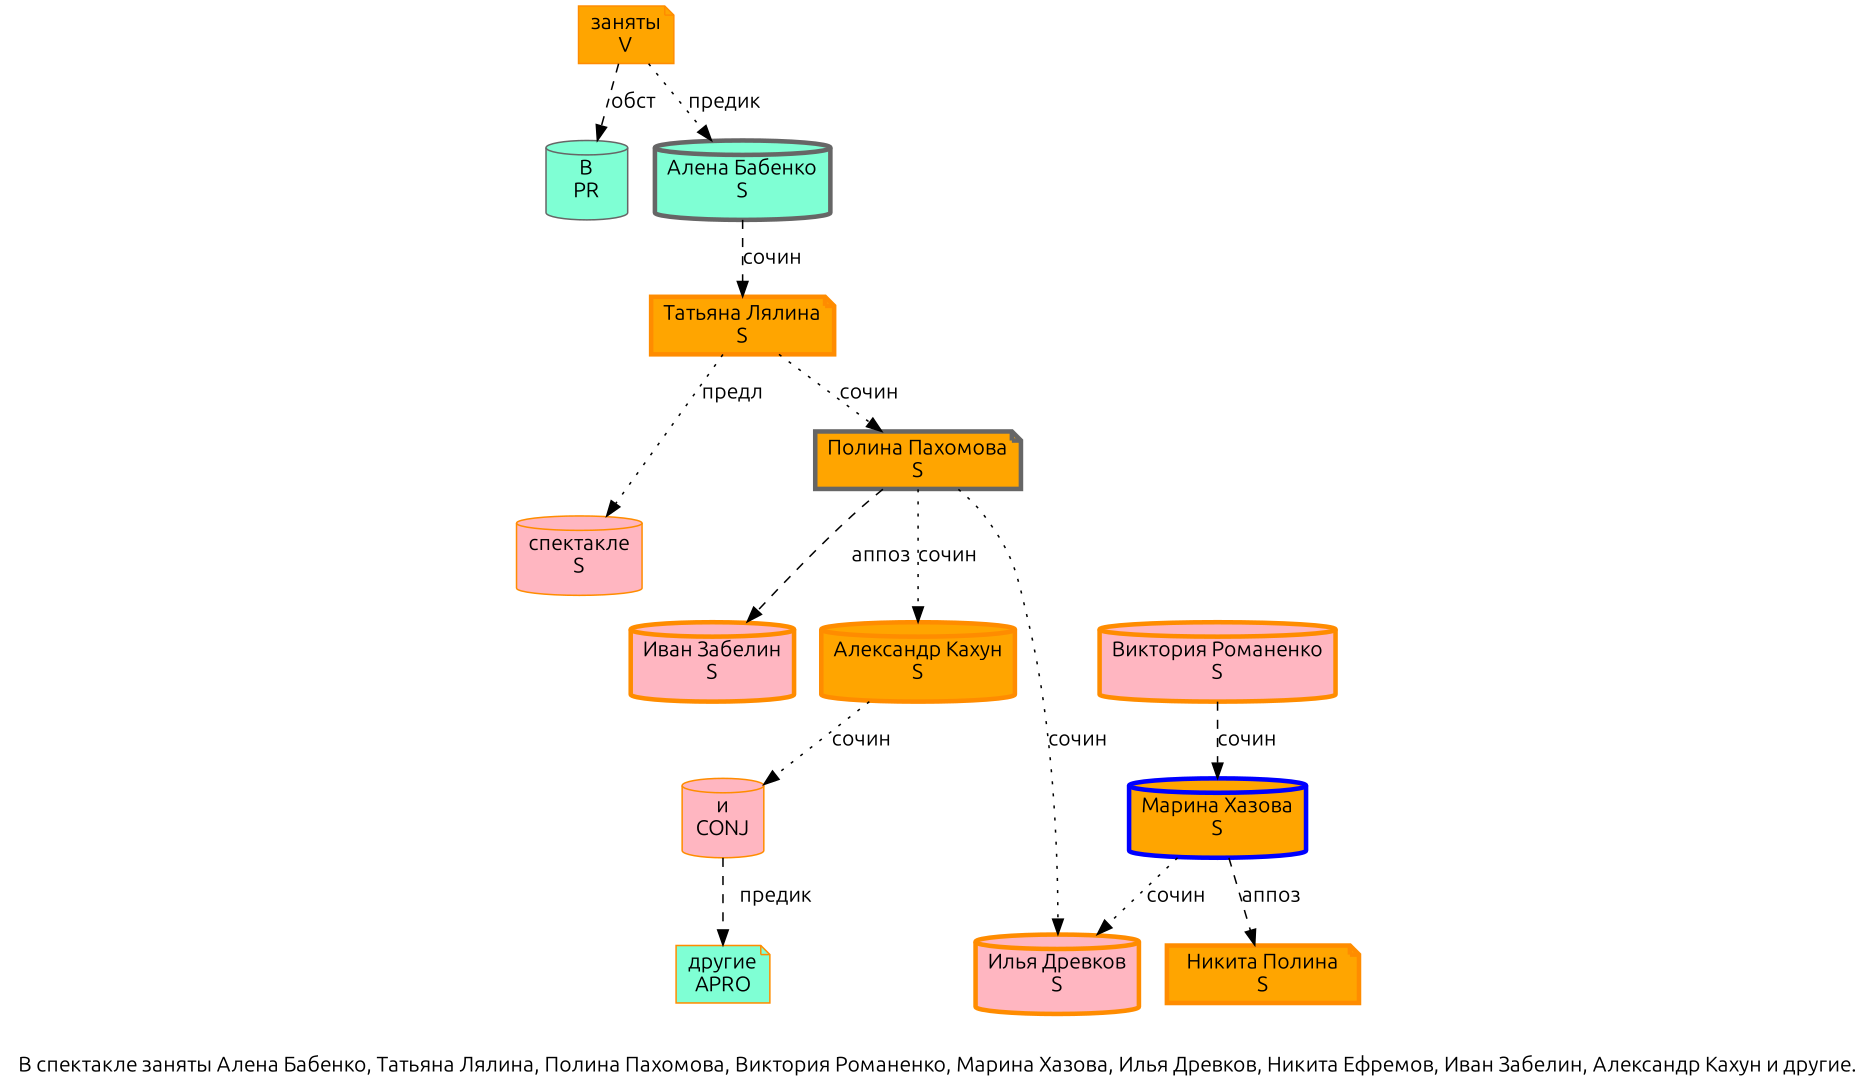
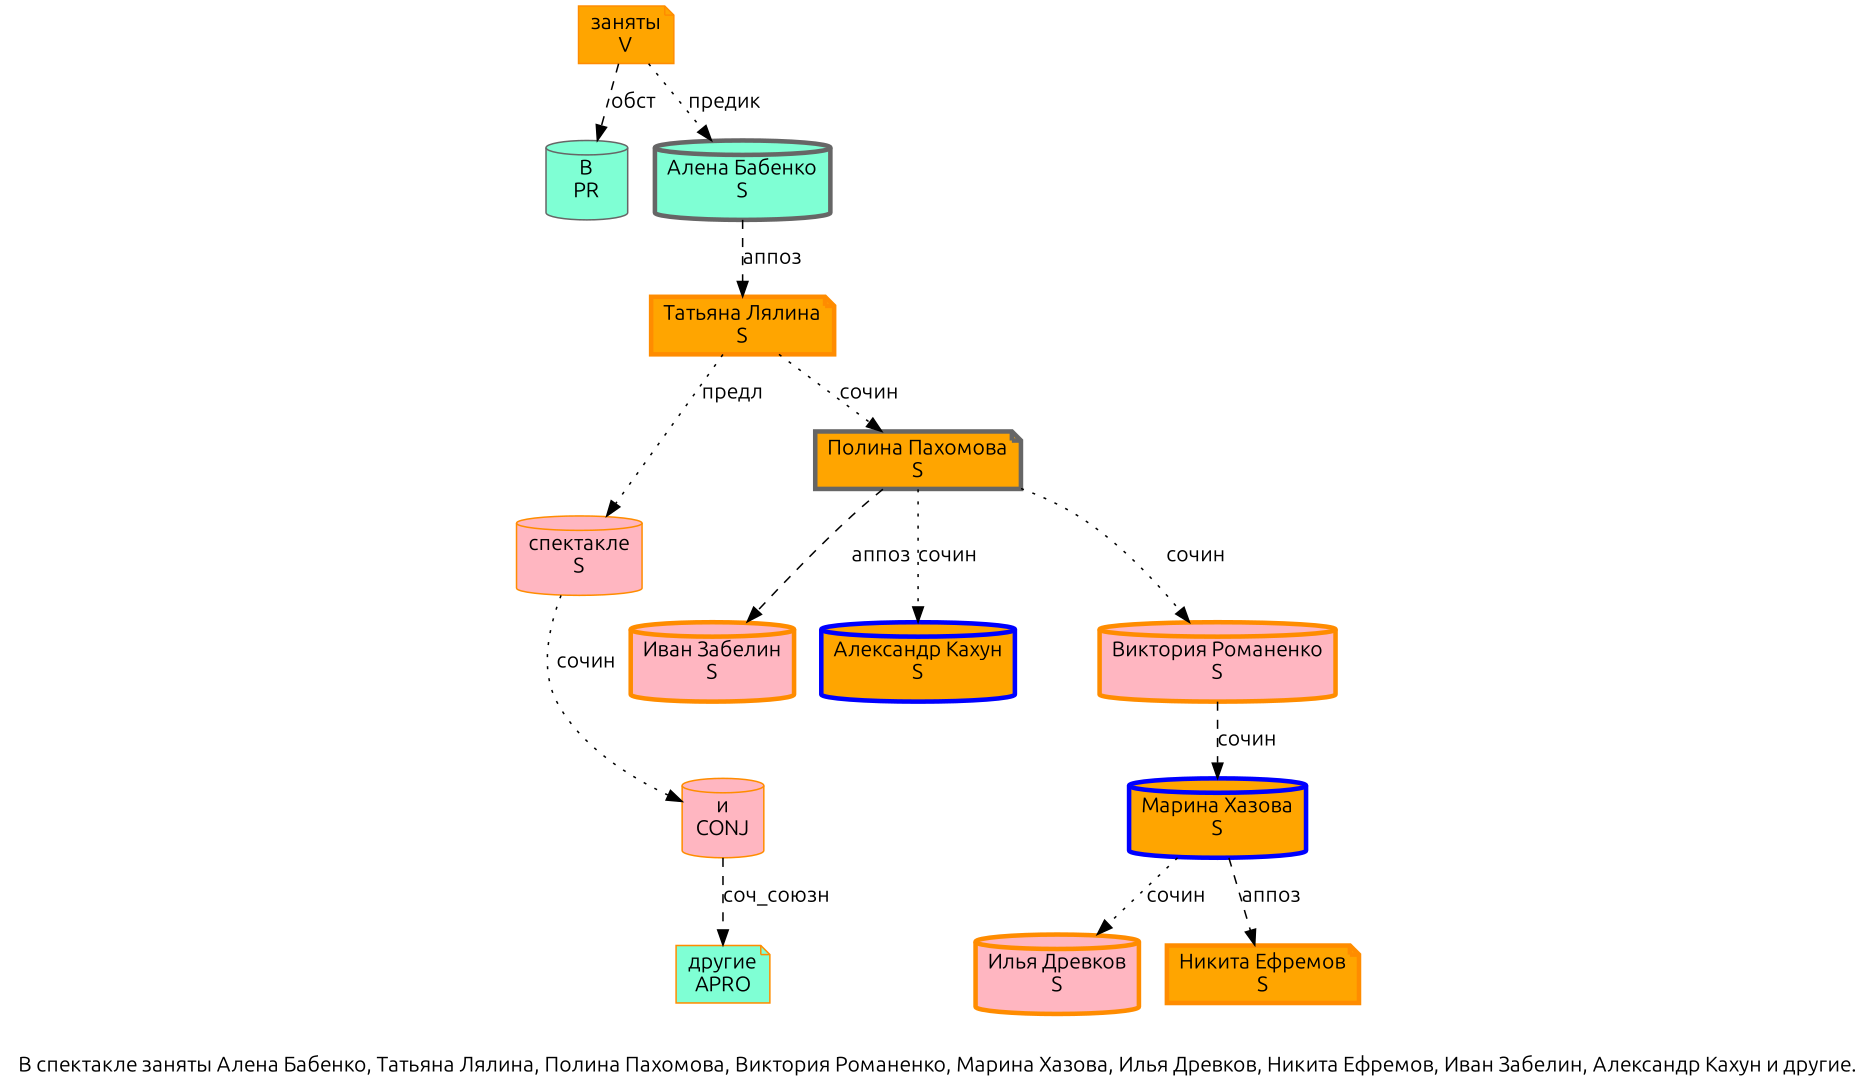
(773, 258) -> (773, 258)
(918, 662) -> (918, 662)
(1042, 694) -> (1109, 538)
(823, 738) -> (567, 718)
(777, 896) -> (777, 896)
(1263, 974) -> (1263, 974)
